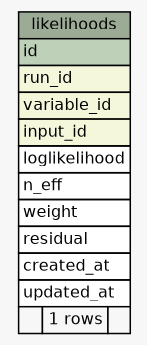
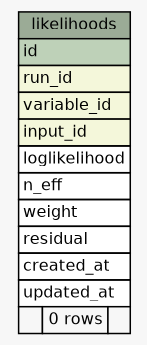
(76, 319) -> (76, 319)
